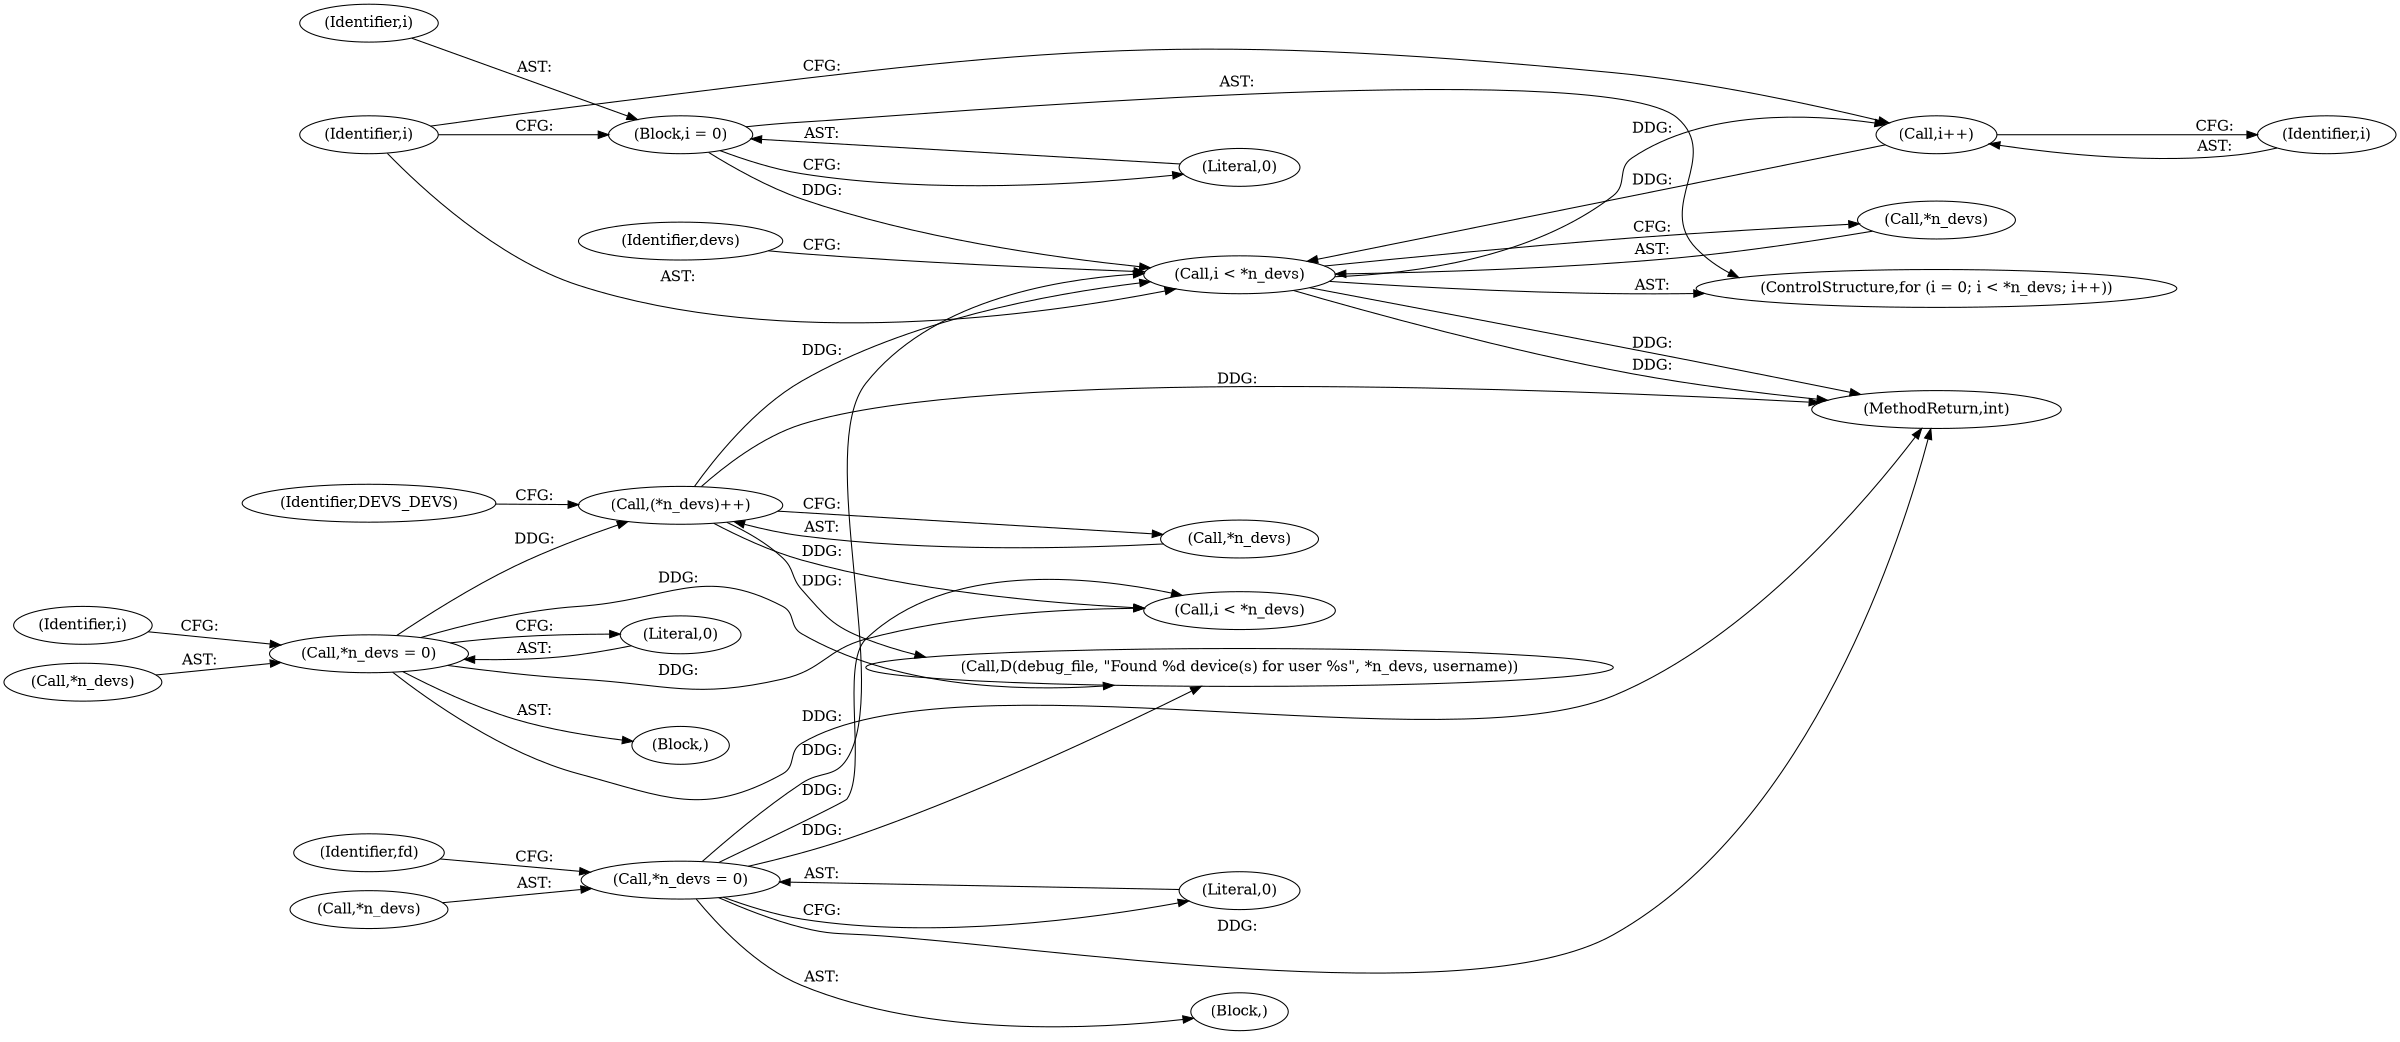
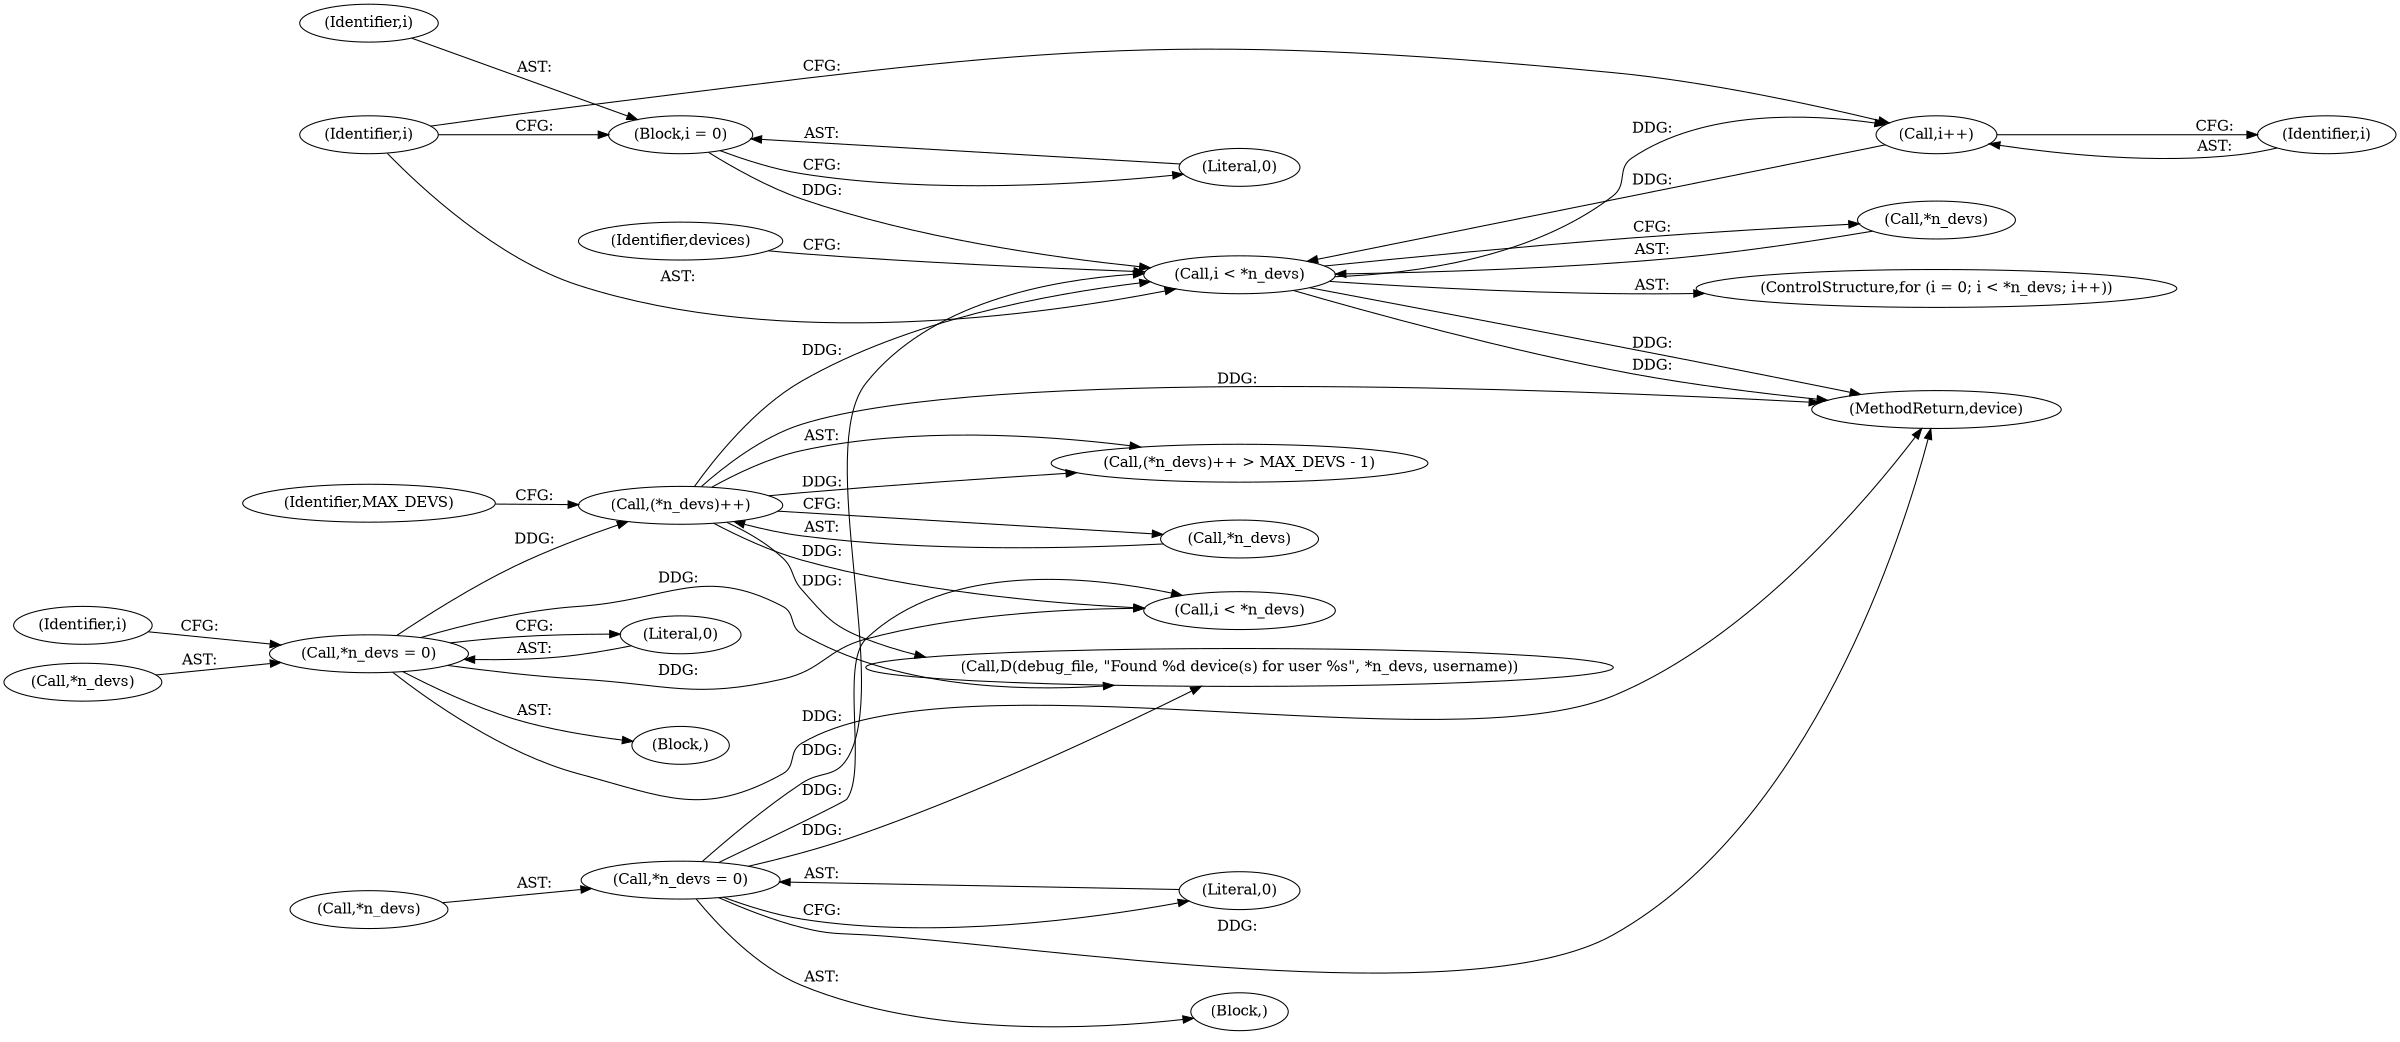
(1303, 93) -> none
(681, 241) -> (681, 241)
(1936, 410) -> (1936, 410)
none -> (1240, 463)
(369, 503) -> (369, 503)
(369, 853) -> none
